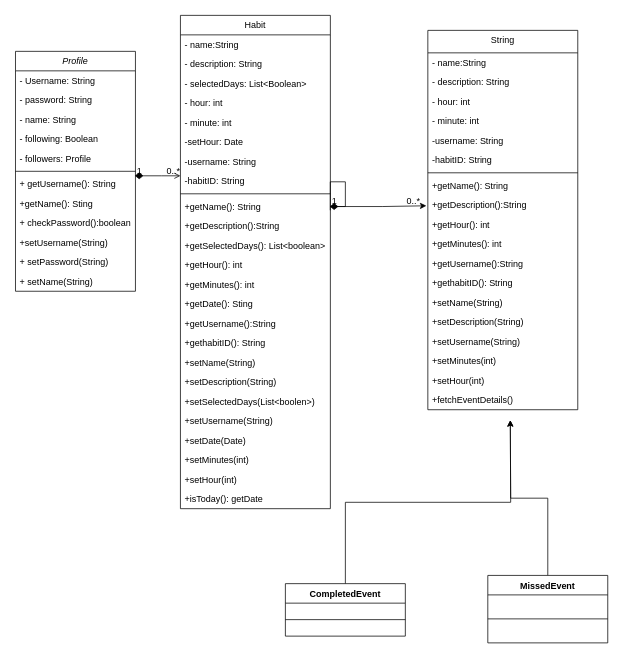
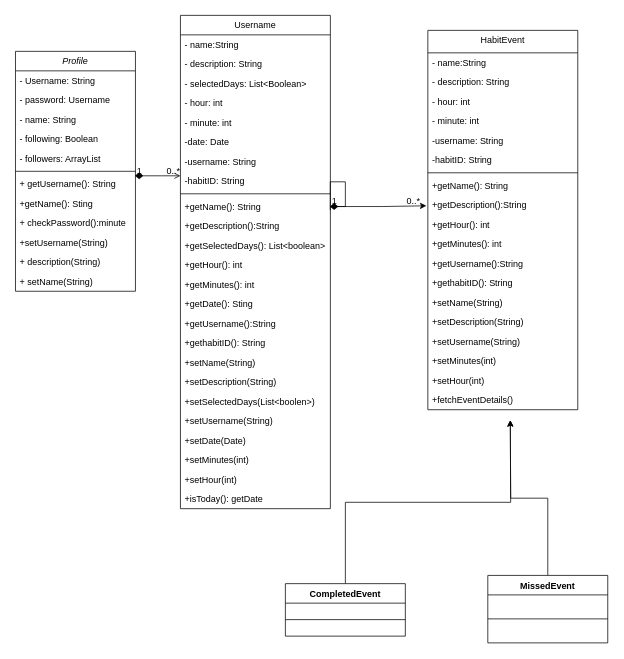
(255, 26) -> (255, 26)
(503, 41) -> (503, 41)
(60, 101) -> (66, 101)
(217, 143) -> (210, 143)
(62, 159) -> (68, 159)
(79, 224) -> (76, 224)
(70, 263) -> (68, 263)
